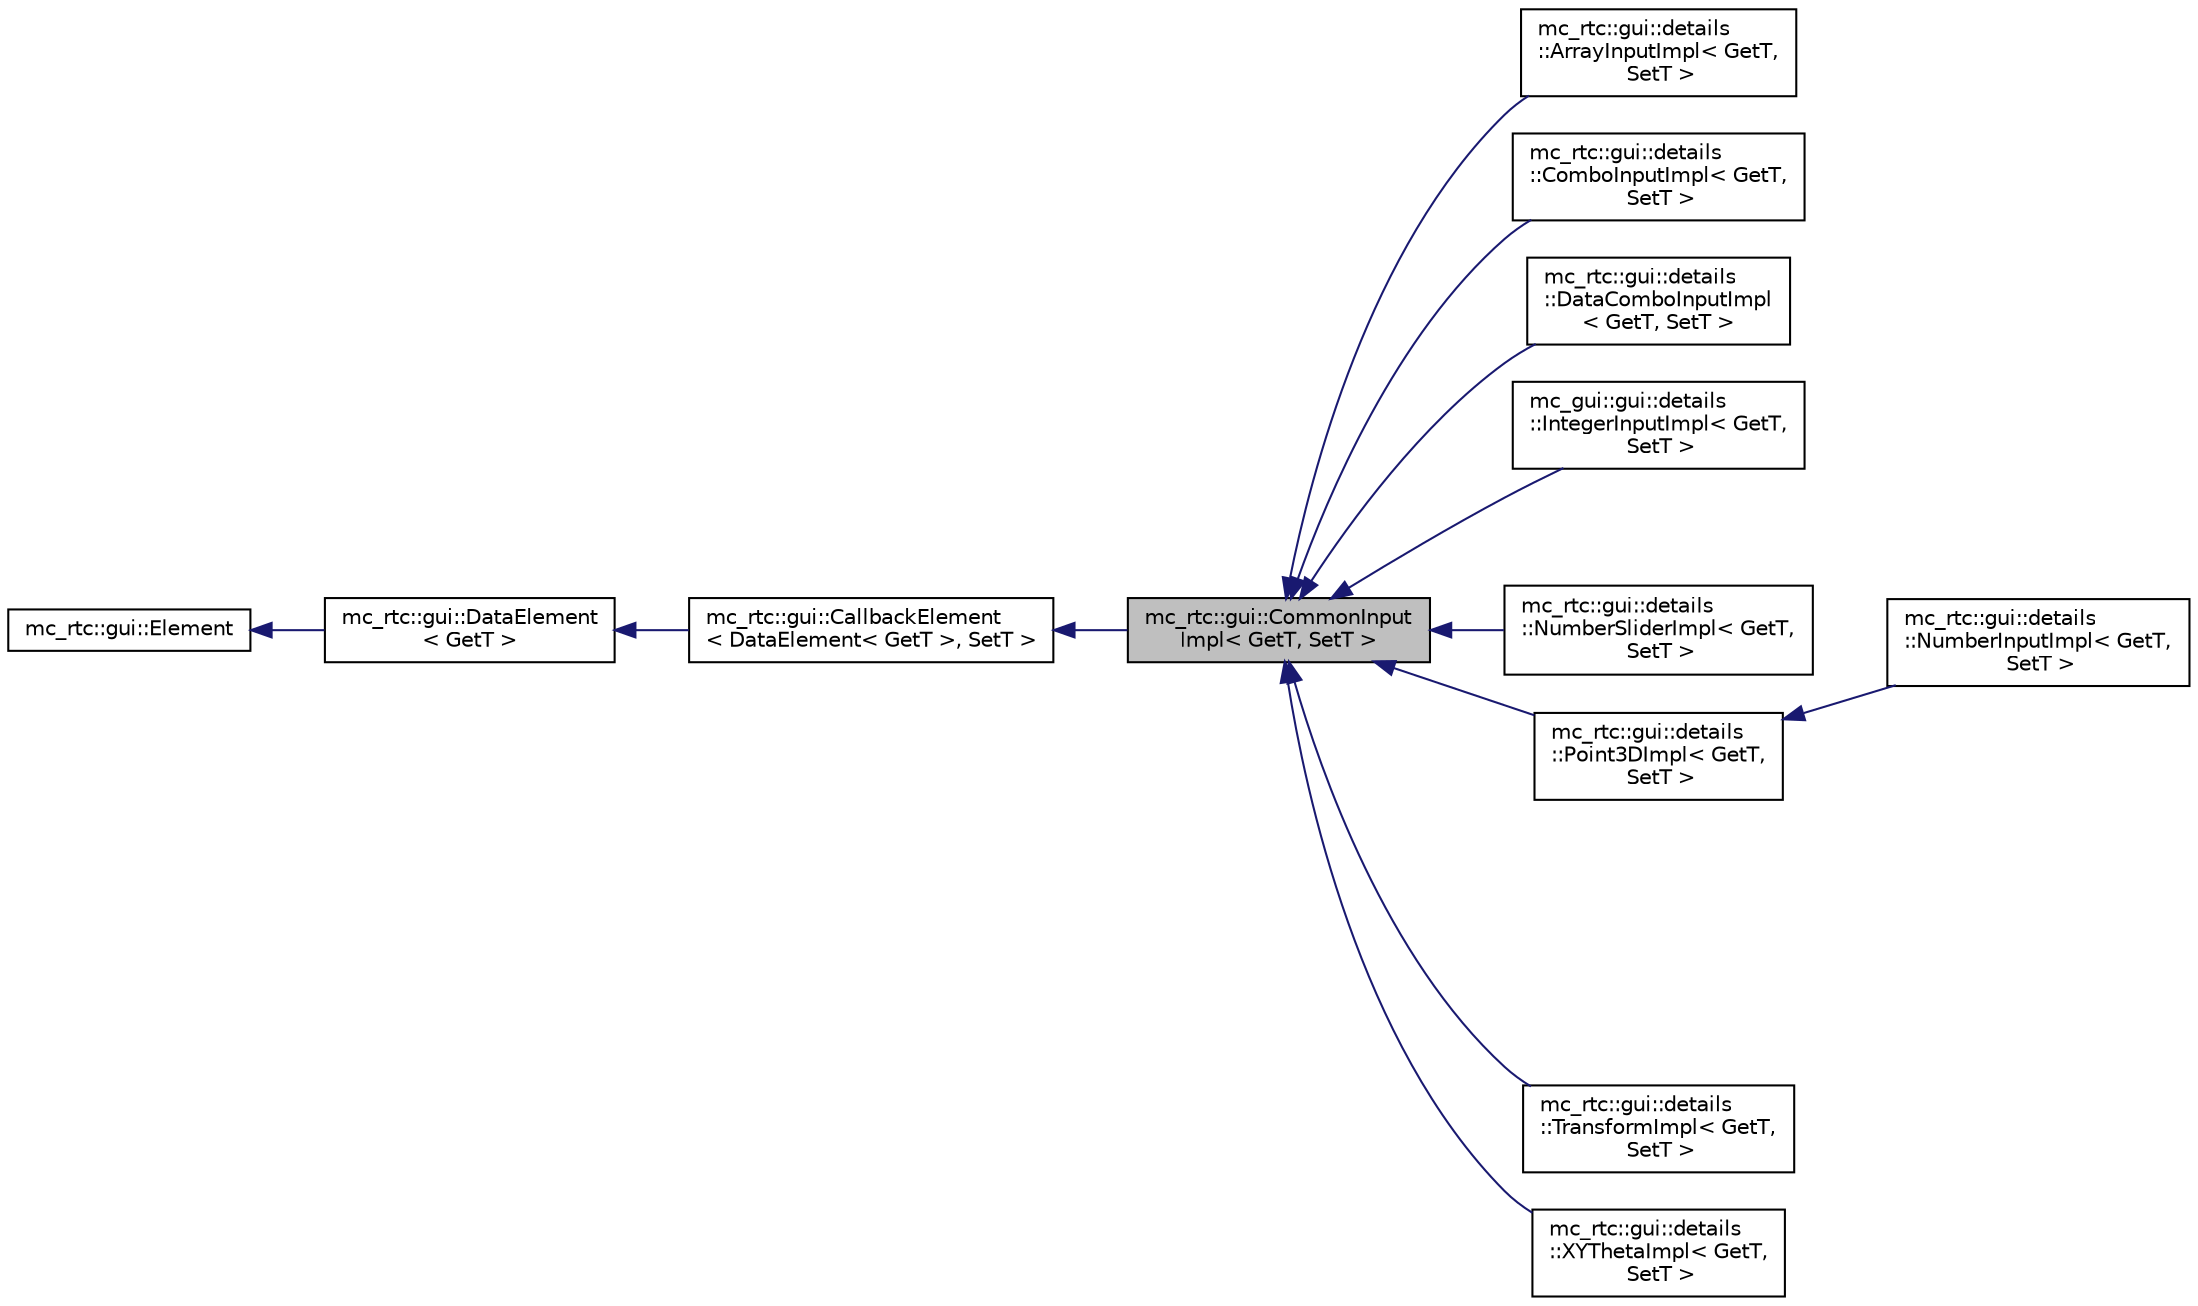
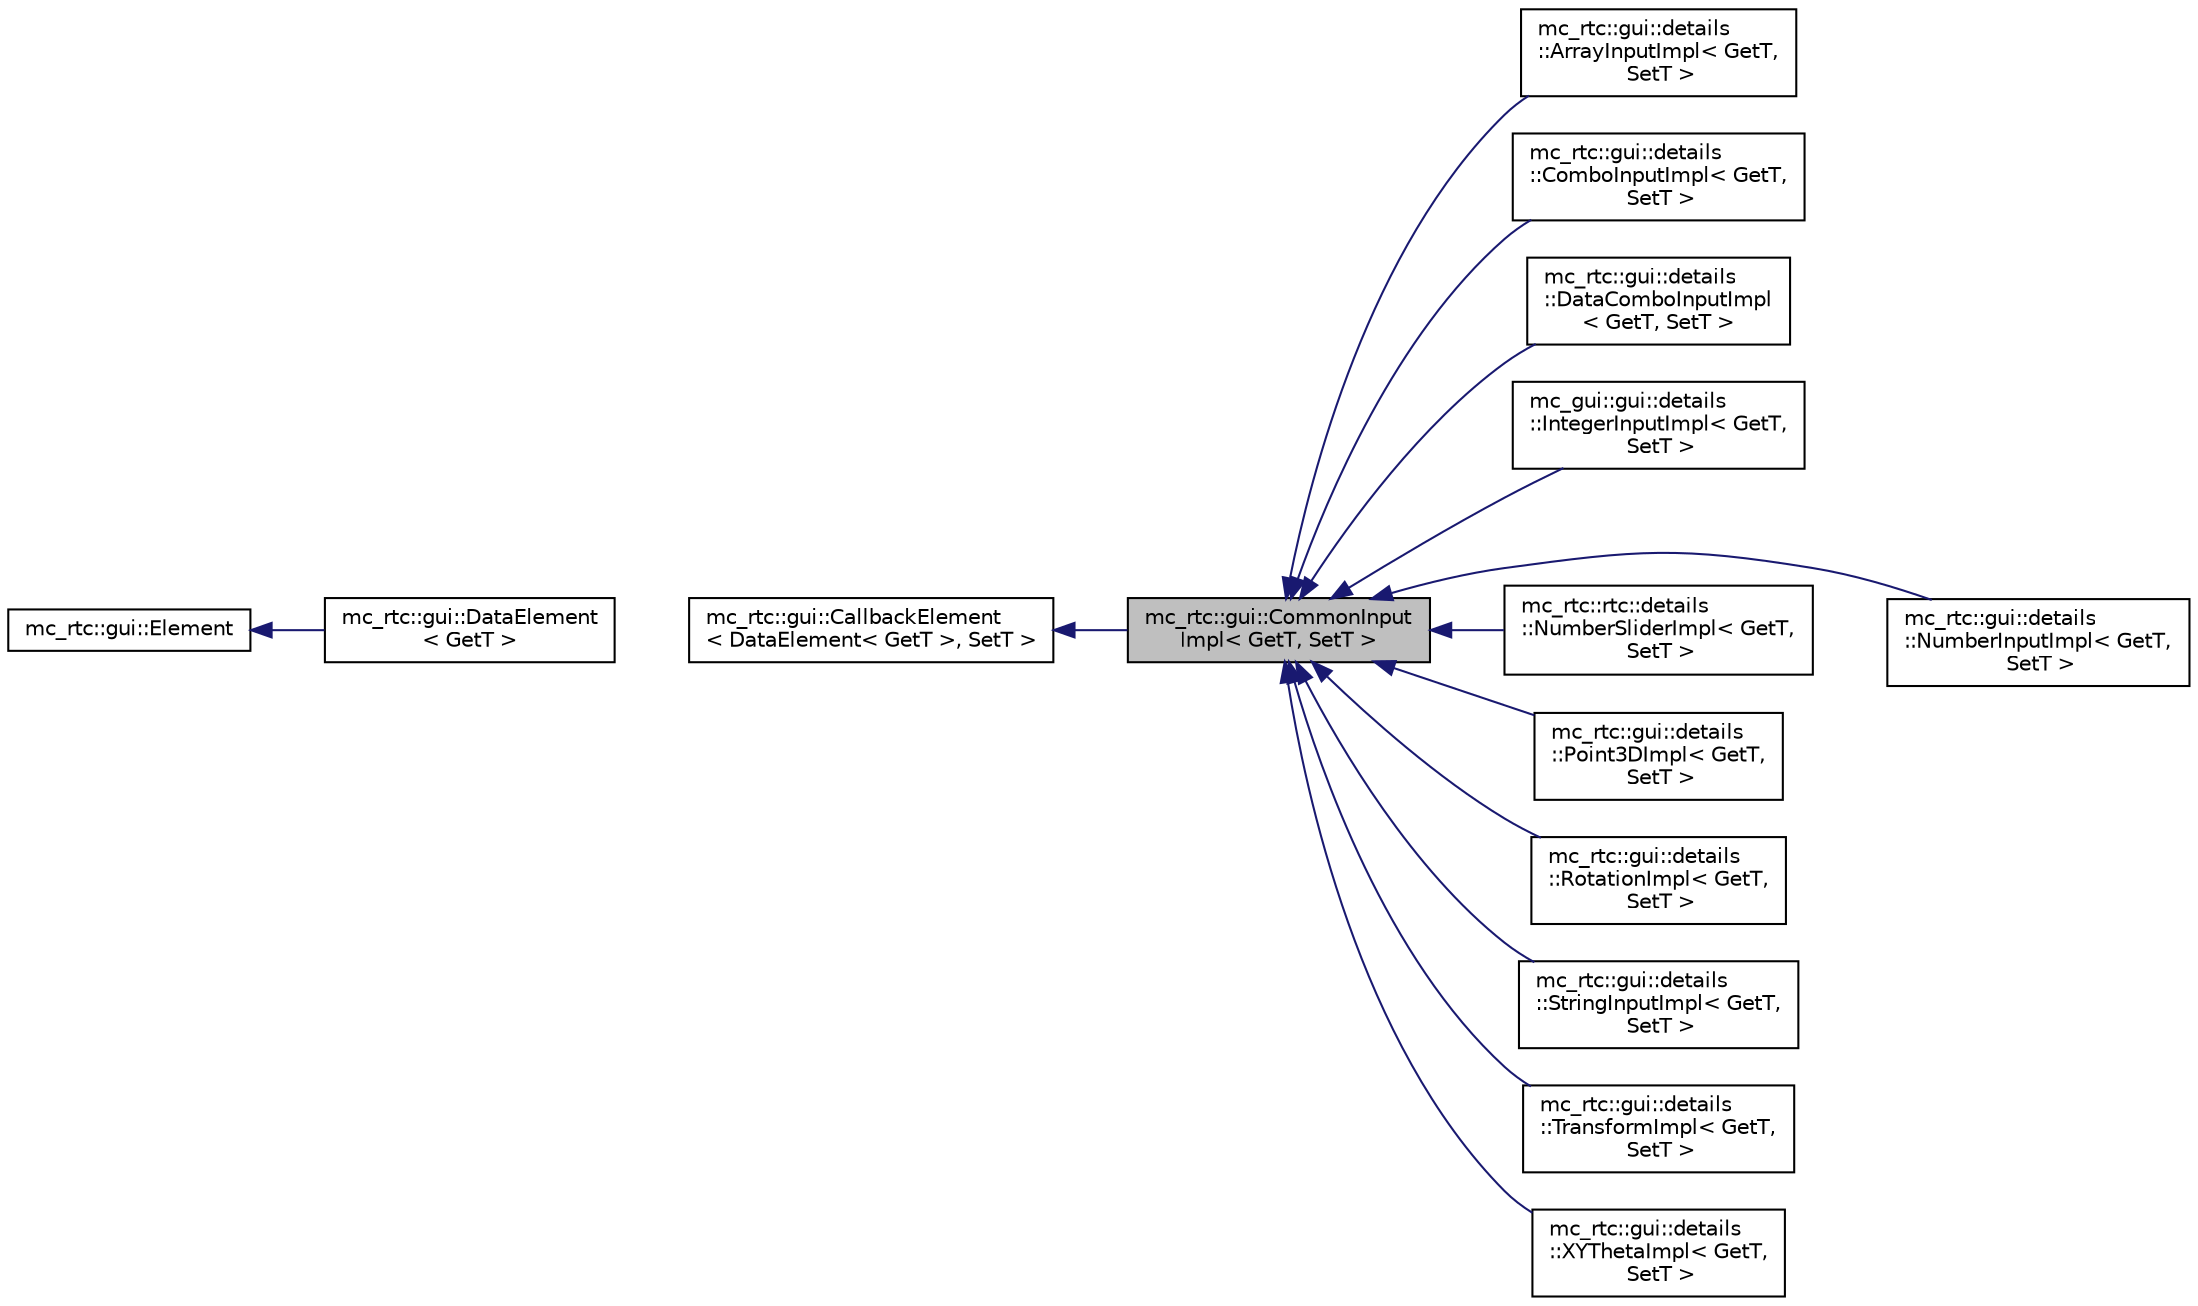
(662, 630) -> none
(1659, 630) -> (1659, 630)
(1850, 699) -> (1662, 553)
none -> (1659, 881)
none -> (1659, 1005)
